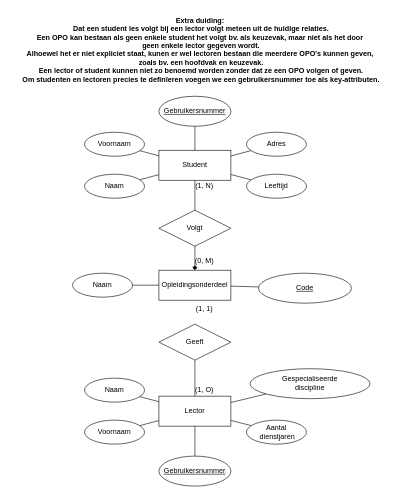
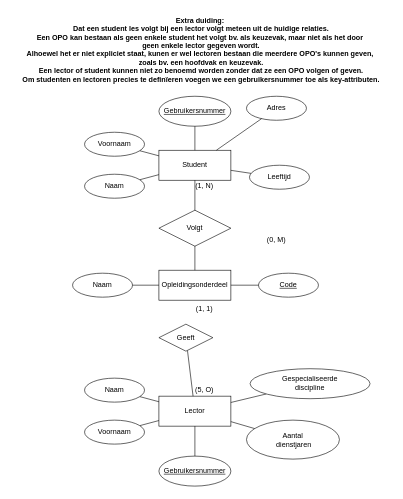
(276, 144) -> (276, 108)
(276, 186) -> (279, 177)
(195, 261) -> (195, 263)
(204, 261) -> (276, 240)
(305, 288) -> (288, 285)
(195, 342) -> (186, 338)
(204, 390) -> (204, 390)
(276, 432) -> (293, 440)
